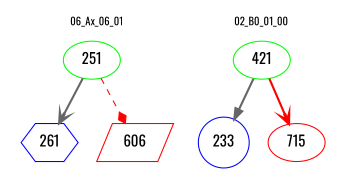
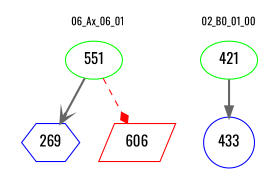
(92, 60) -> (94, 60)
(50, 143) -> (51, 143)
(224, 143) -> (229, 143)
(297, 143) -> none
